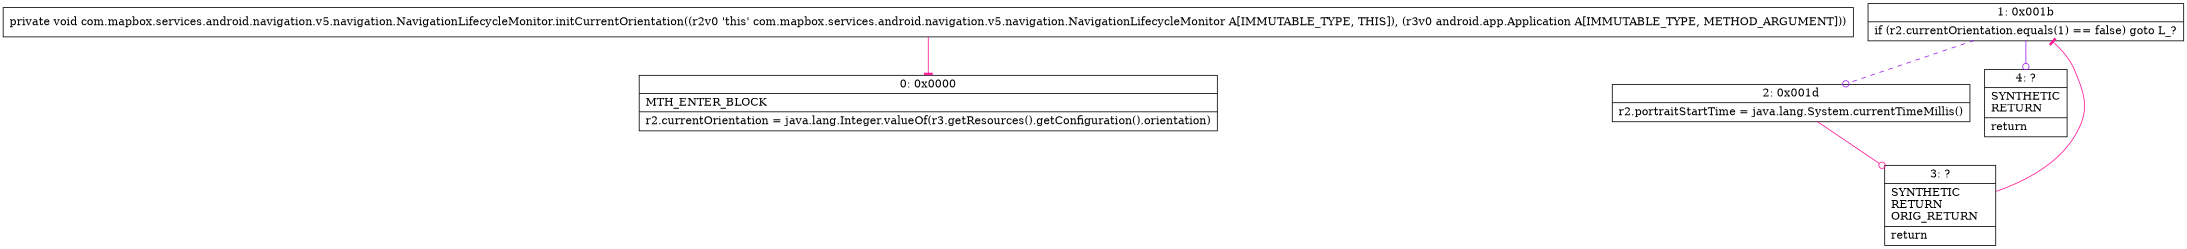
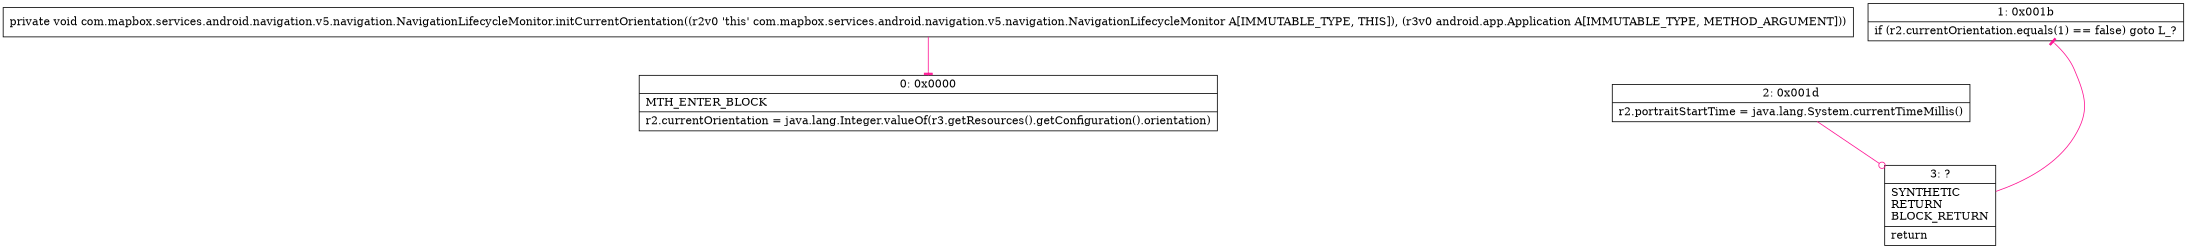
(1911, 62) -> none
(2026, 103) -> none
(1935, 217) -> (1940, 217)
